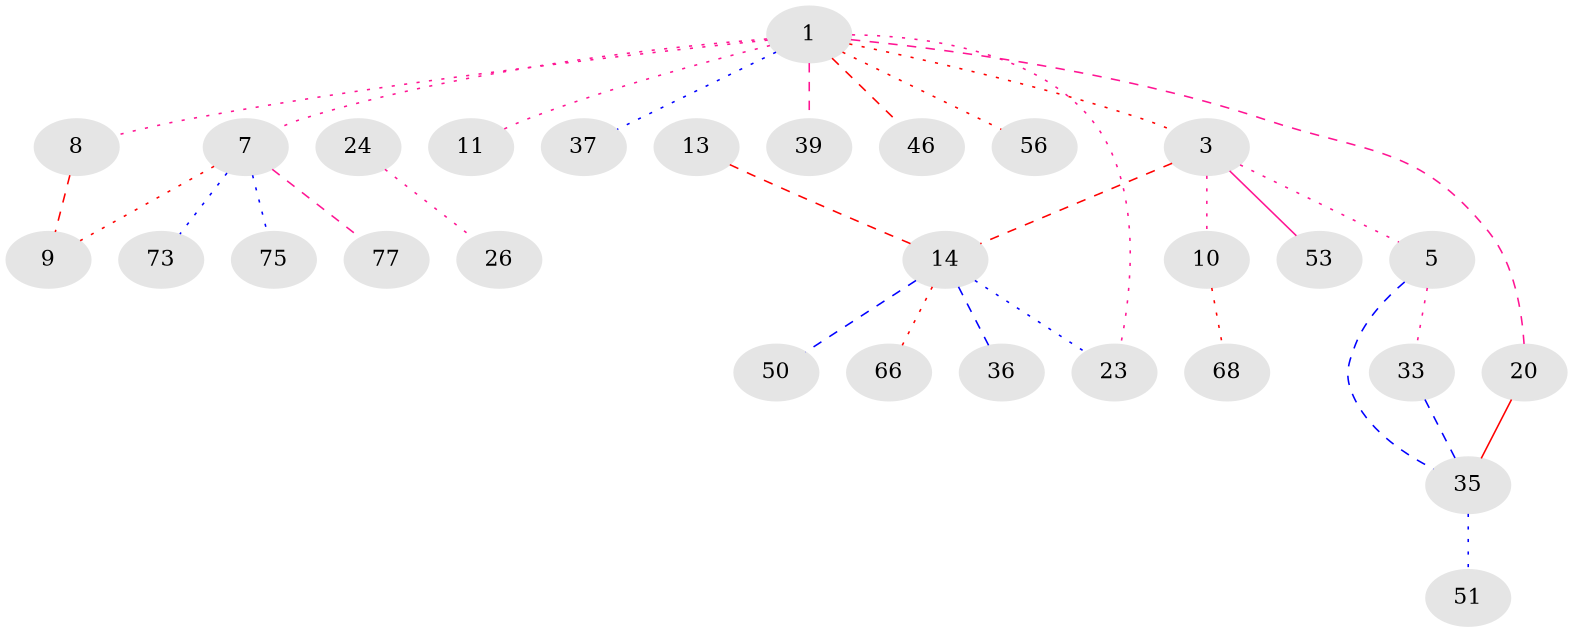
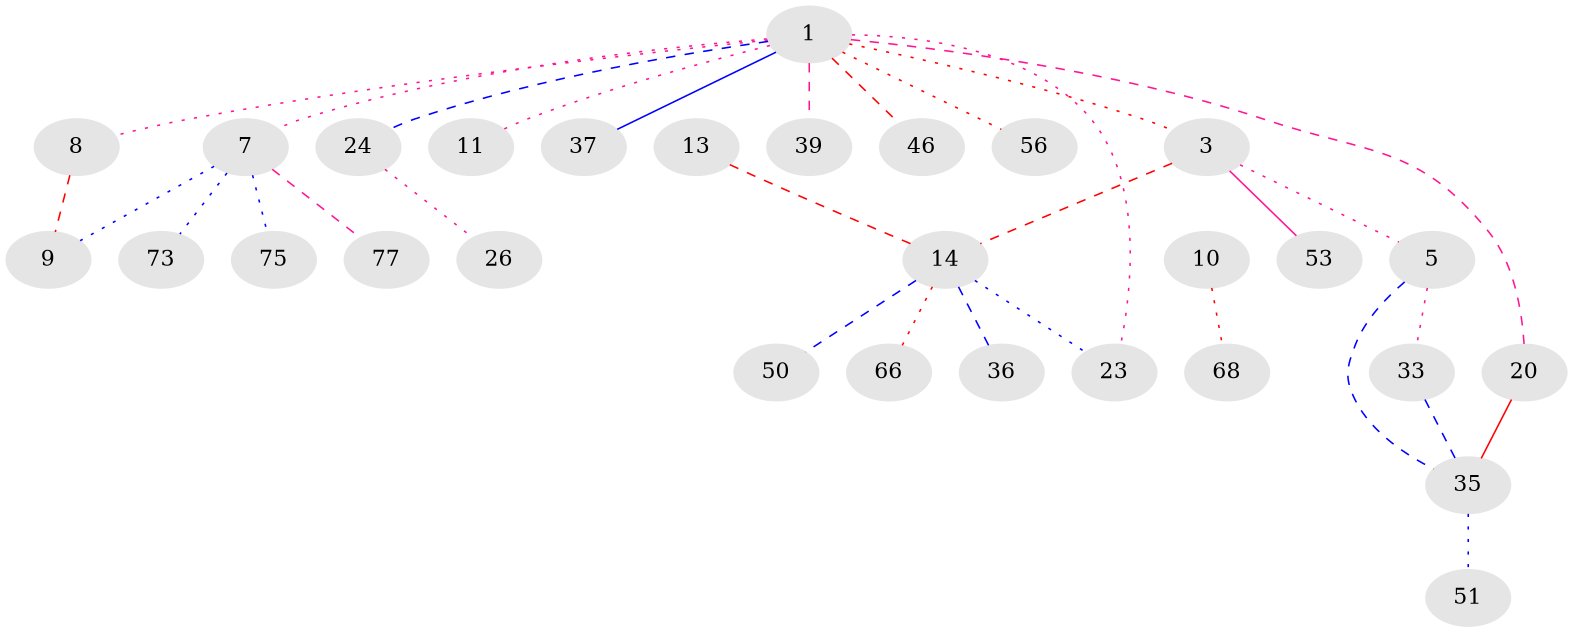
none -> (577, 76)
(697, 91) -> (697, 91)
(147, 204) -> (147, 204)
(1207, 204) -> none
